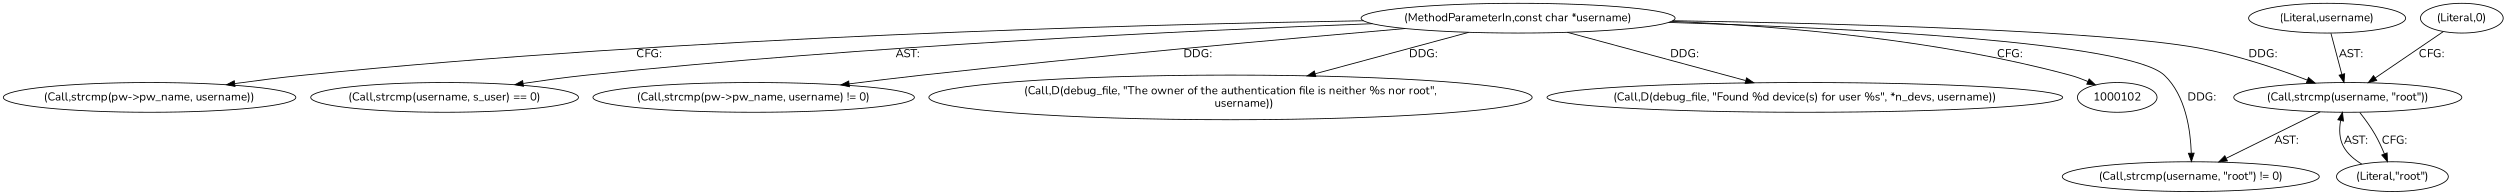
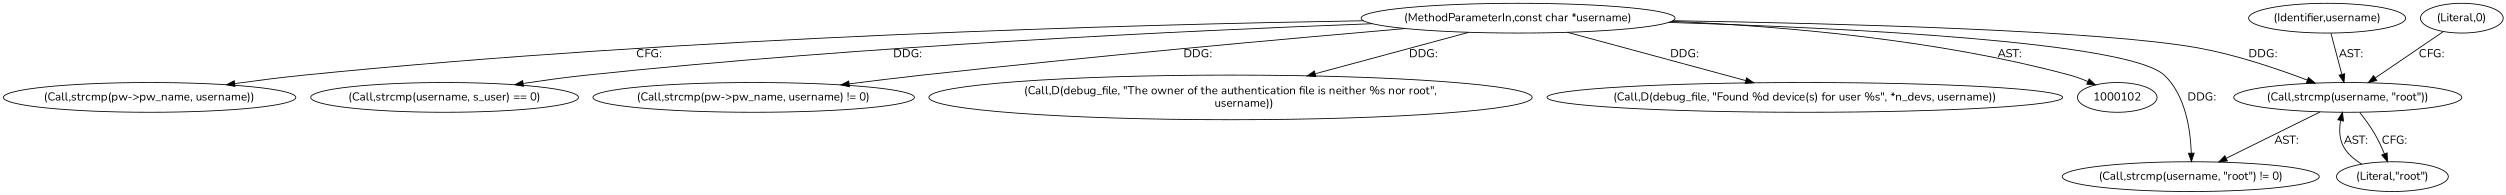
(2327, 18) -> (2327, 18)
(909, 54) -> (909, 54)
(2011, 54) -> (2011, 54)
